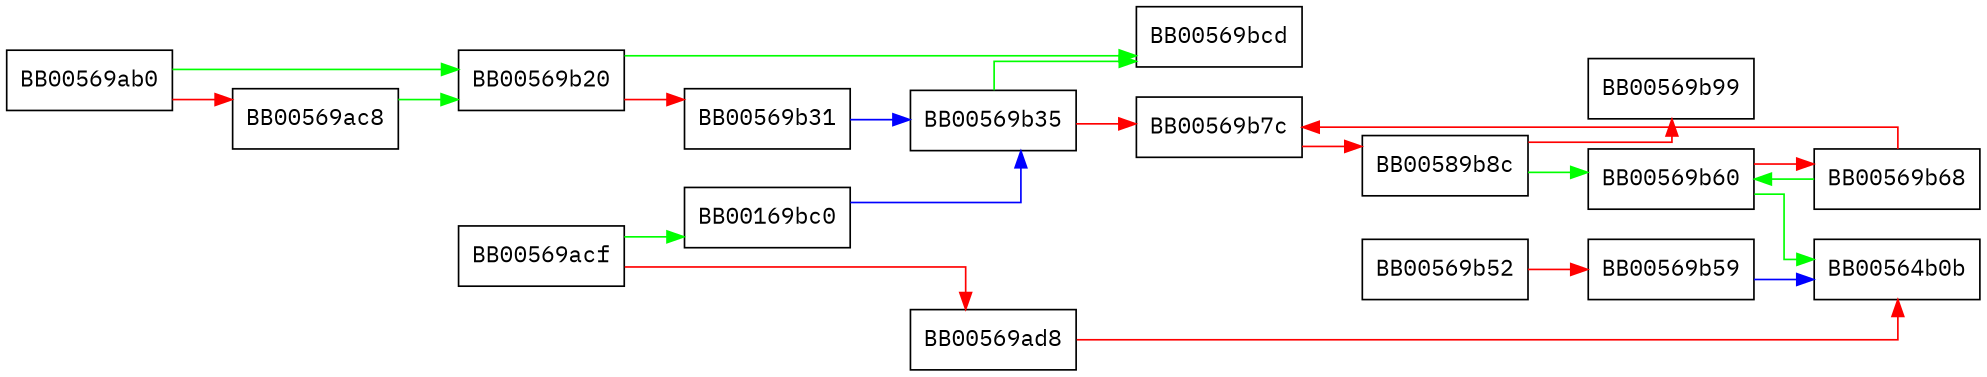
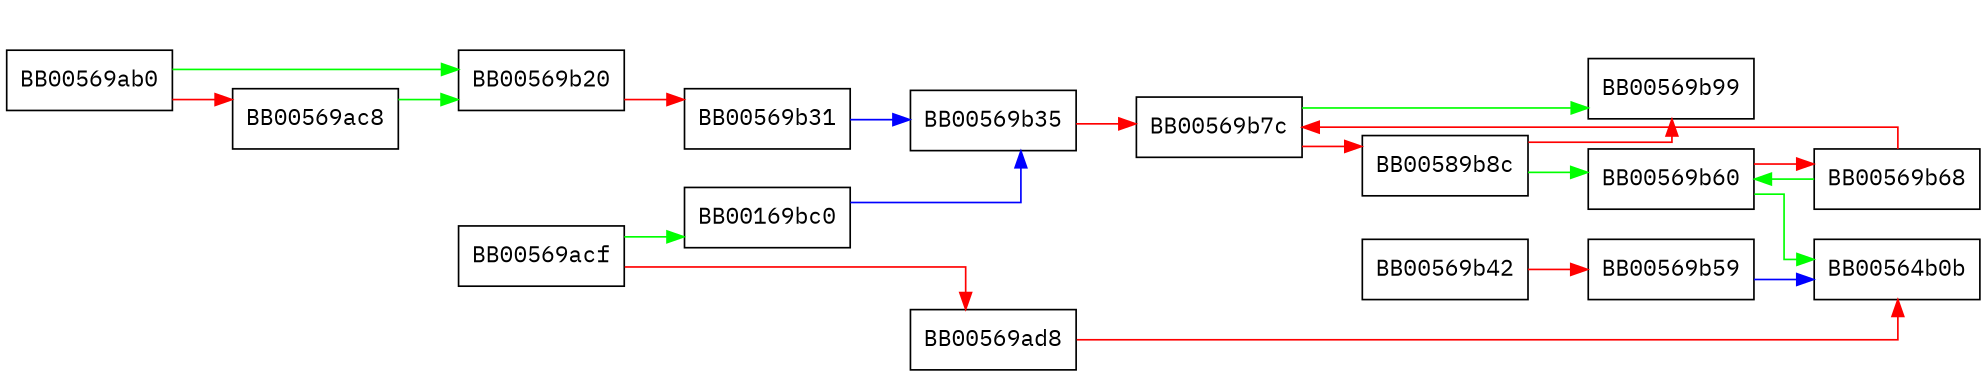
(1219, 37) -> none
none -> (1437, 108)
(1445, 269) -> (1445, 269)
